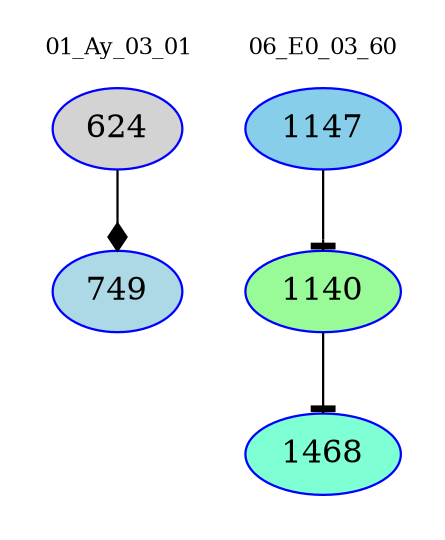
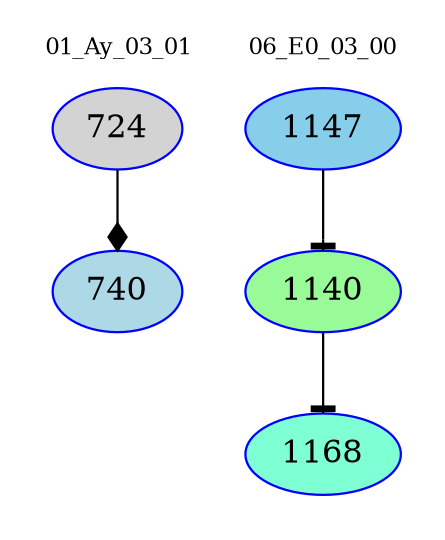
(323, 49) -> (323, 49)
(118, 129) -> (118, 129)
(118, 292) -> (118, 292)
(323, 454) -> (323, 454)
